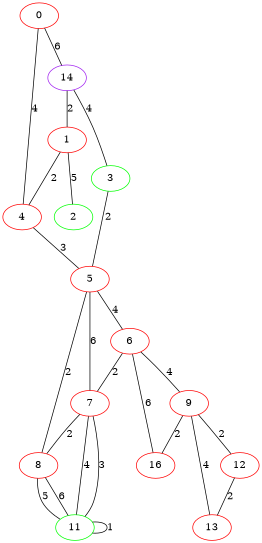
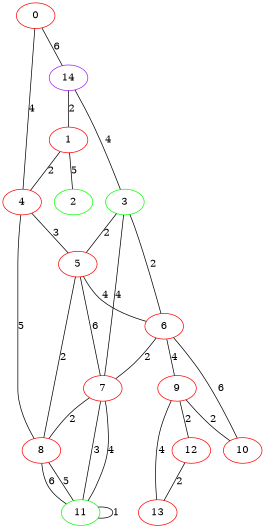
none -> (147, 264)
none -> (115, 295)
none -> (18, 328)
(156, 465) -> (243, 450)
